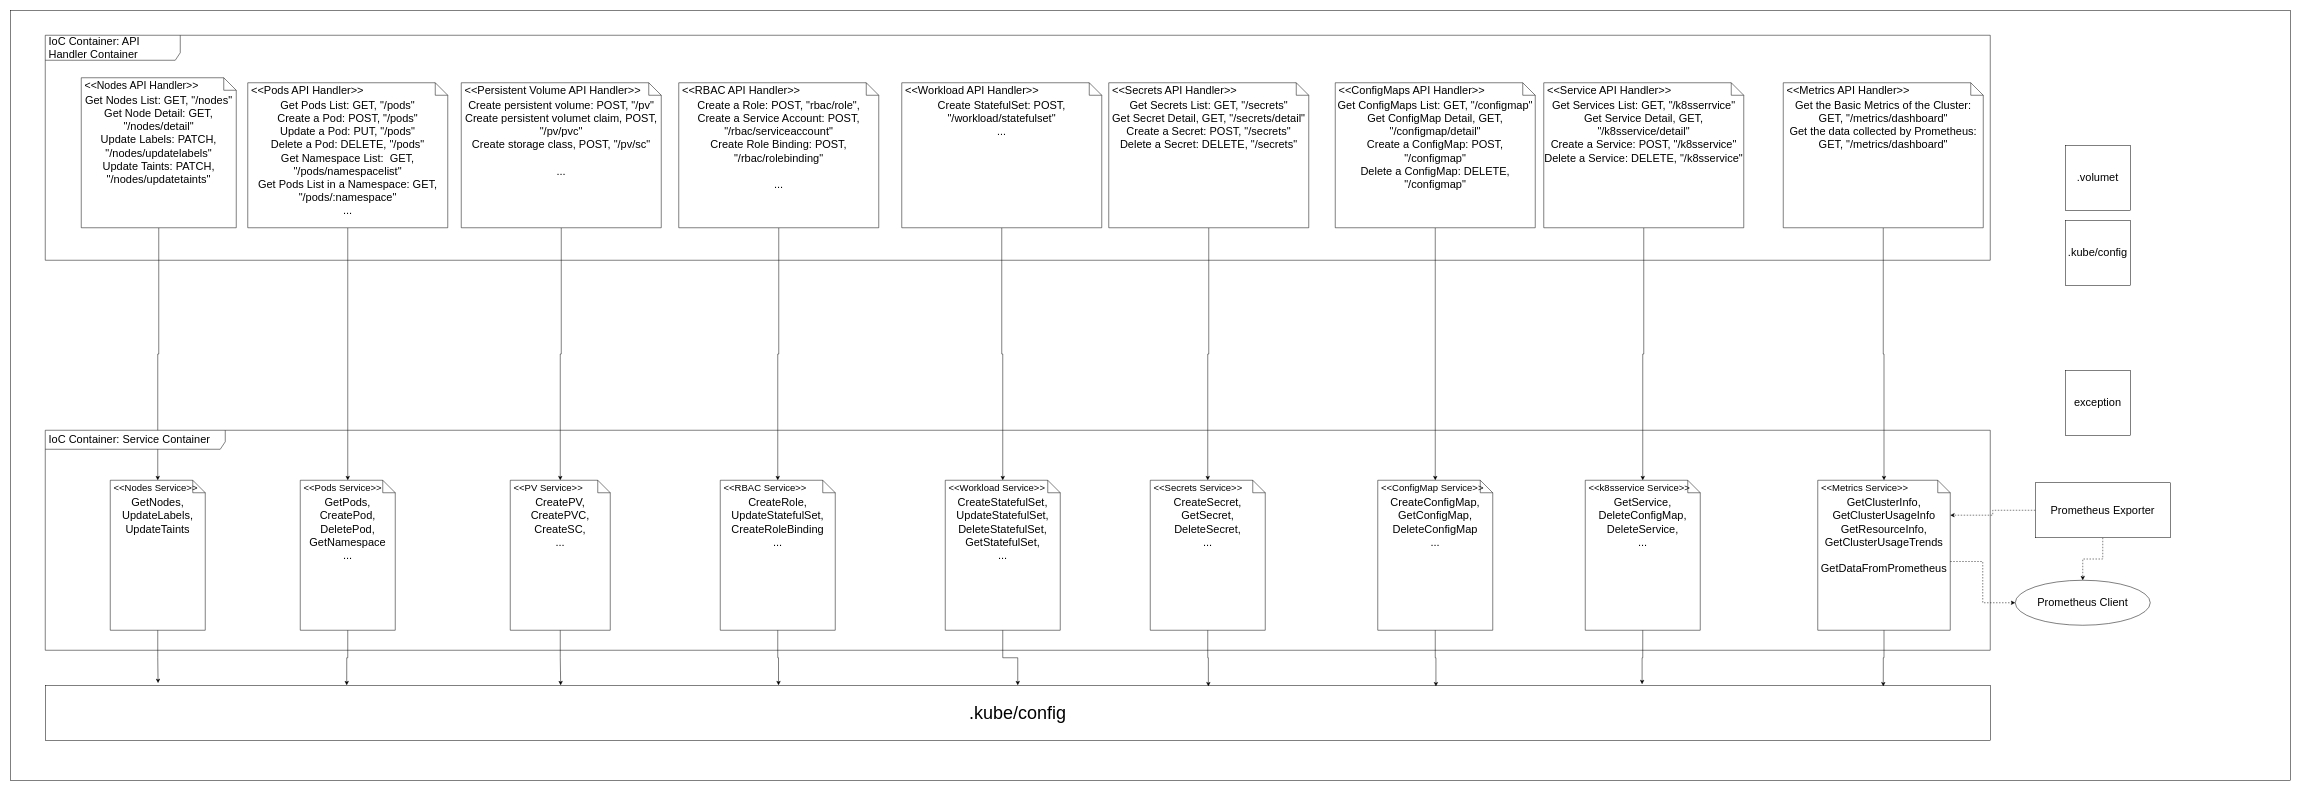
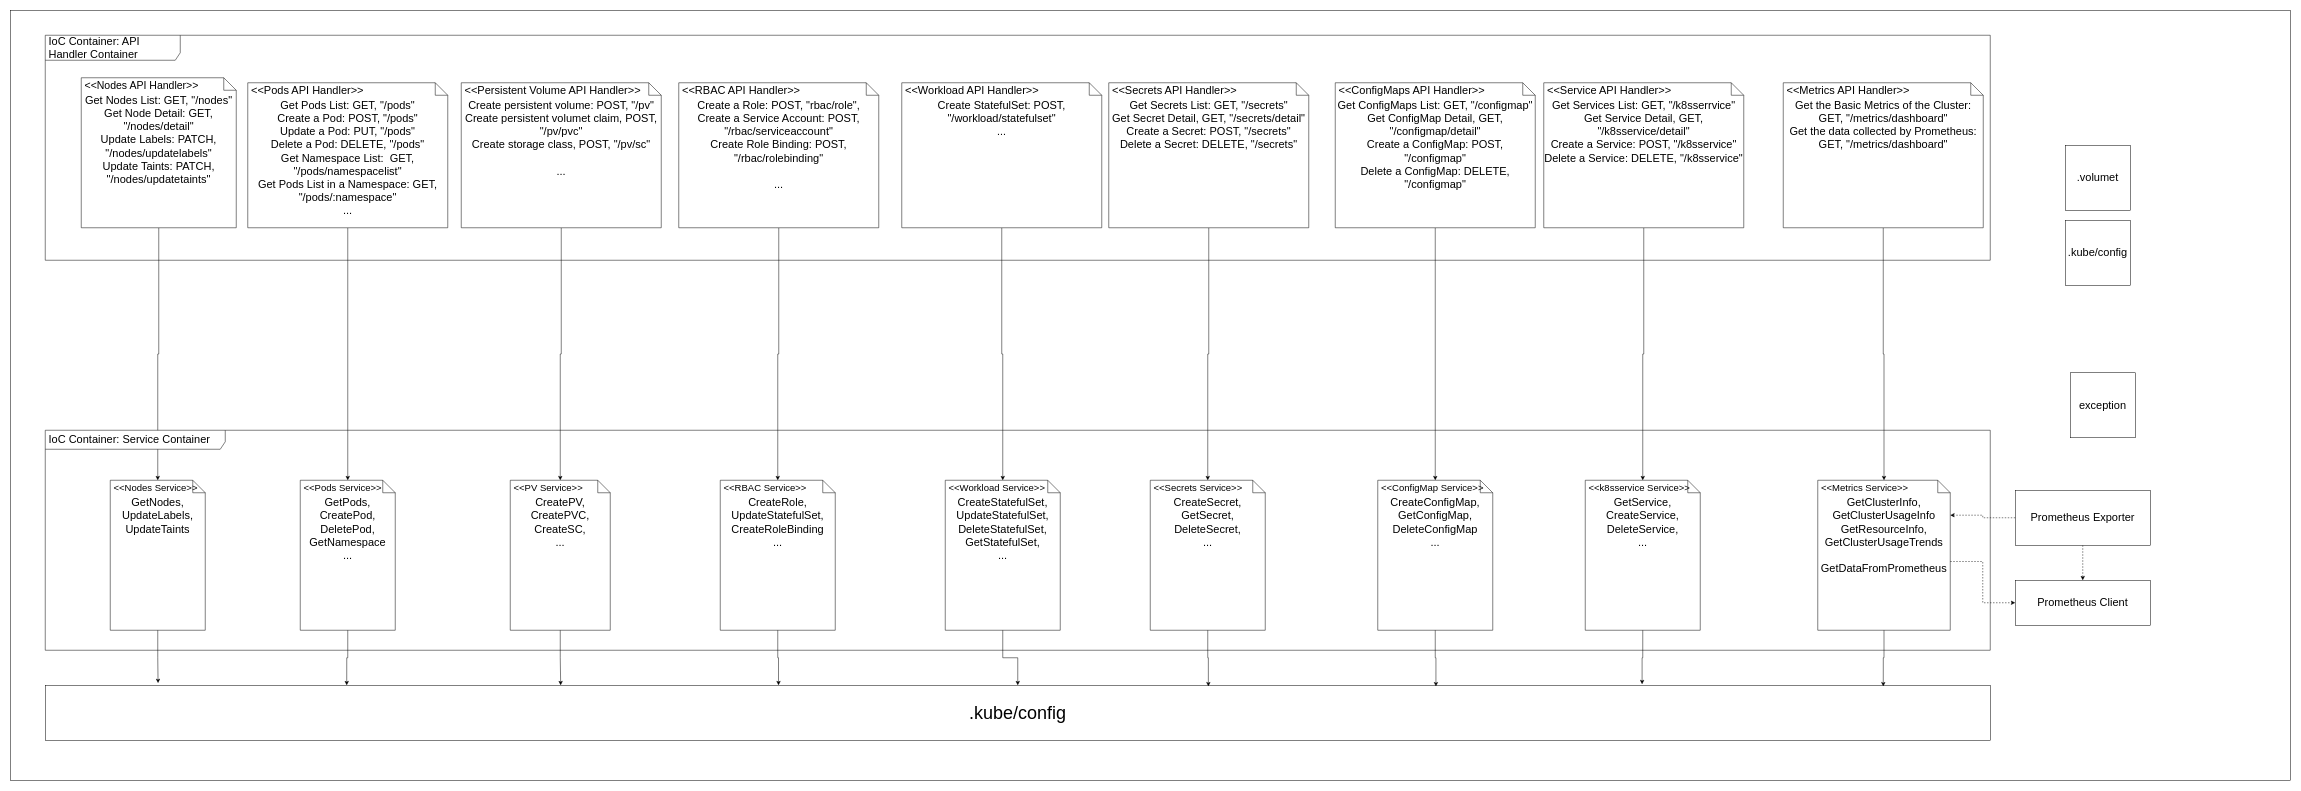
(2098, 403) -> (2103, 405)
(2103, 510) -> (2083, 518)
(1643, 523) -> (1643, 523)
(2083, 603) -> (2083, 603)
